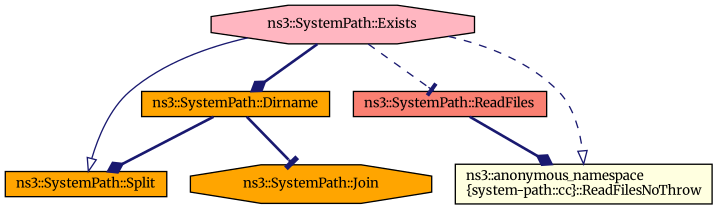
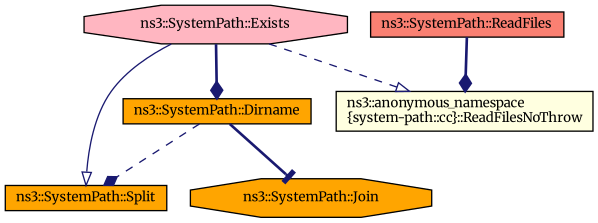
(398, 66) -> none
(168, 140) -> (158, 150)
